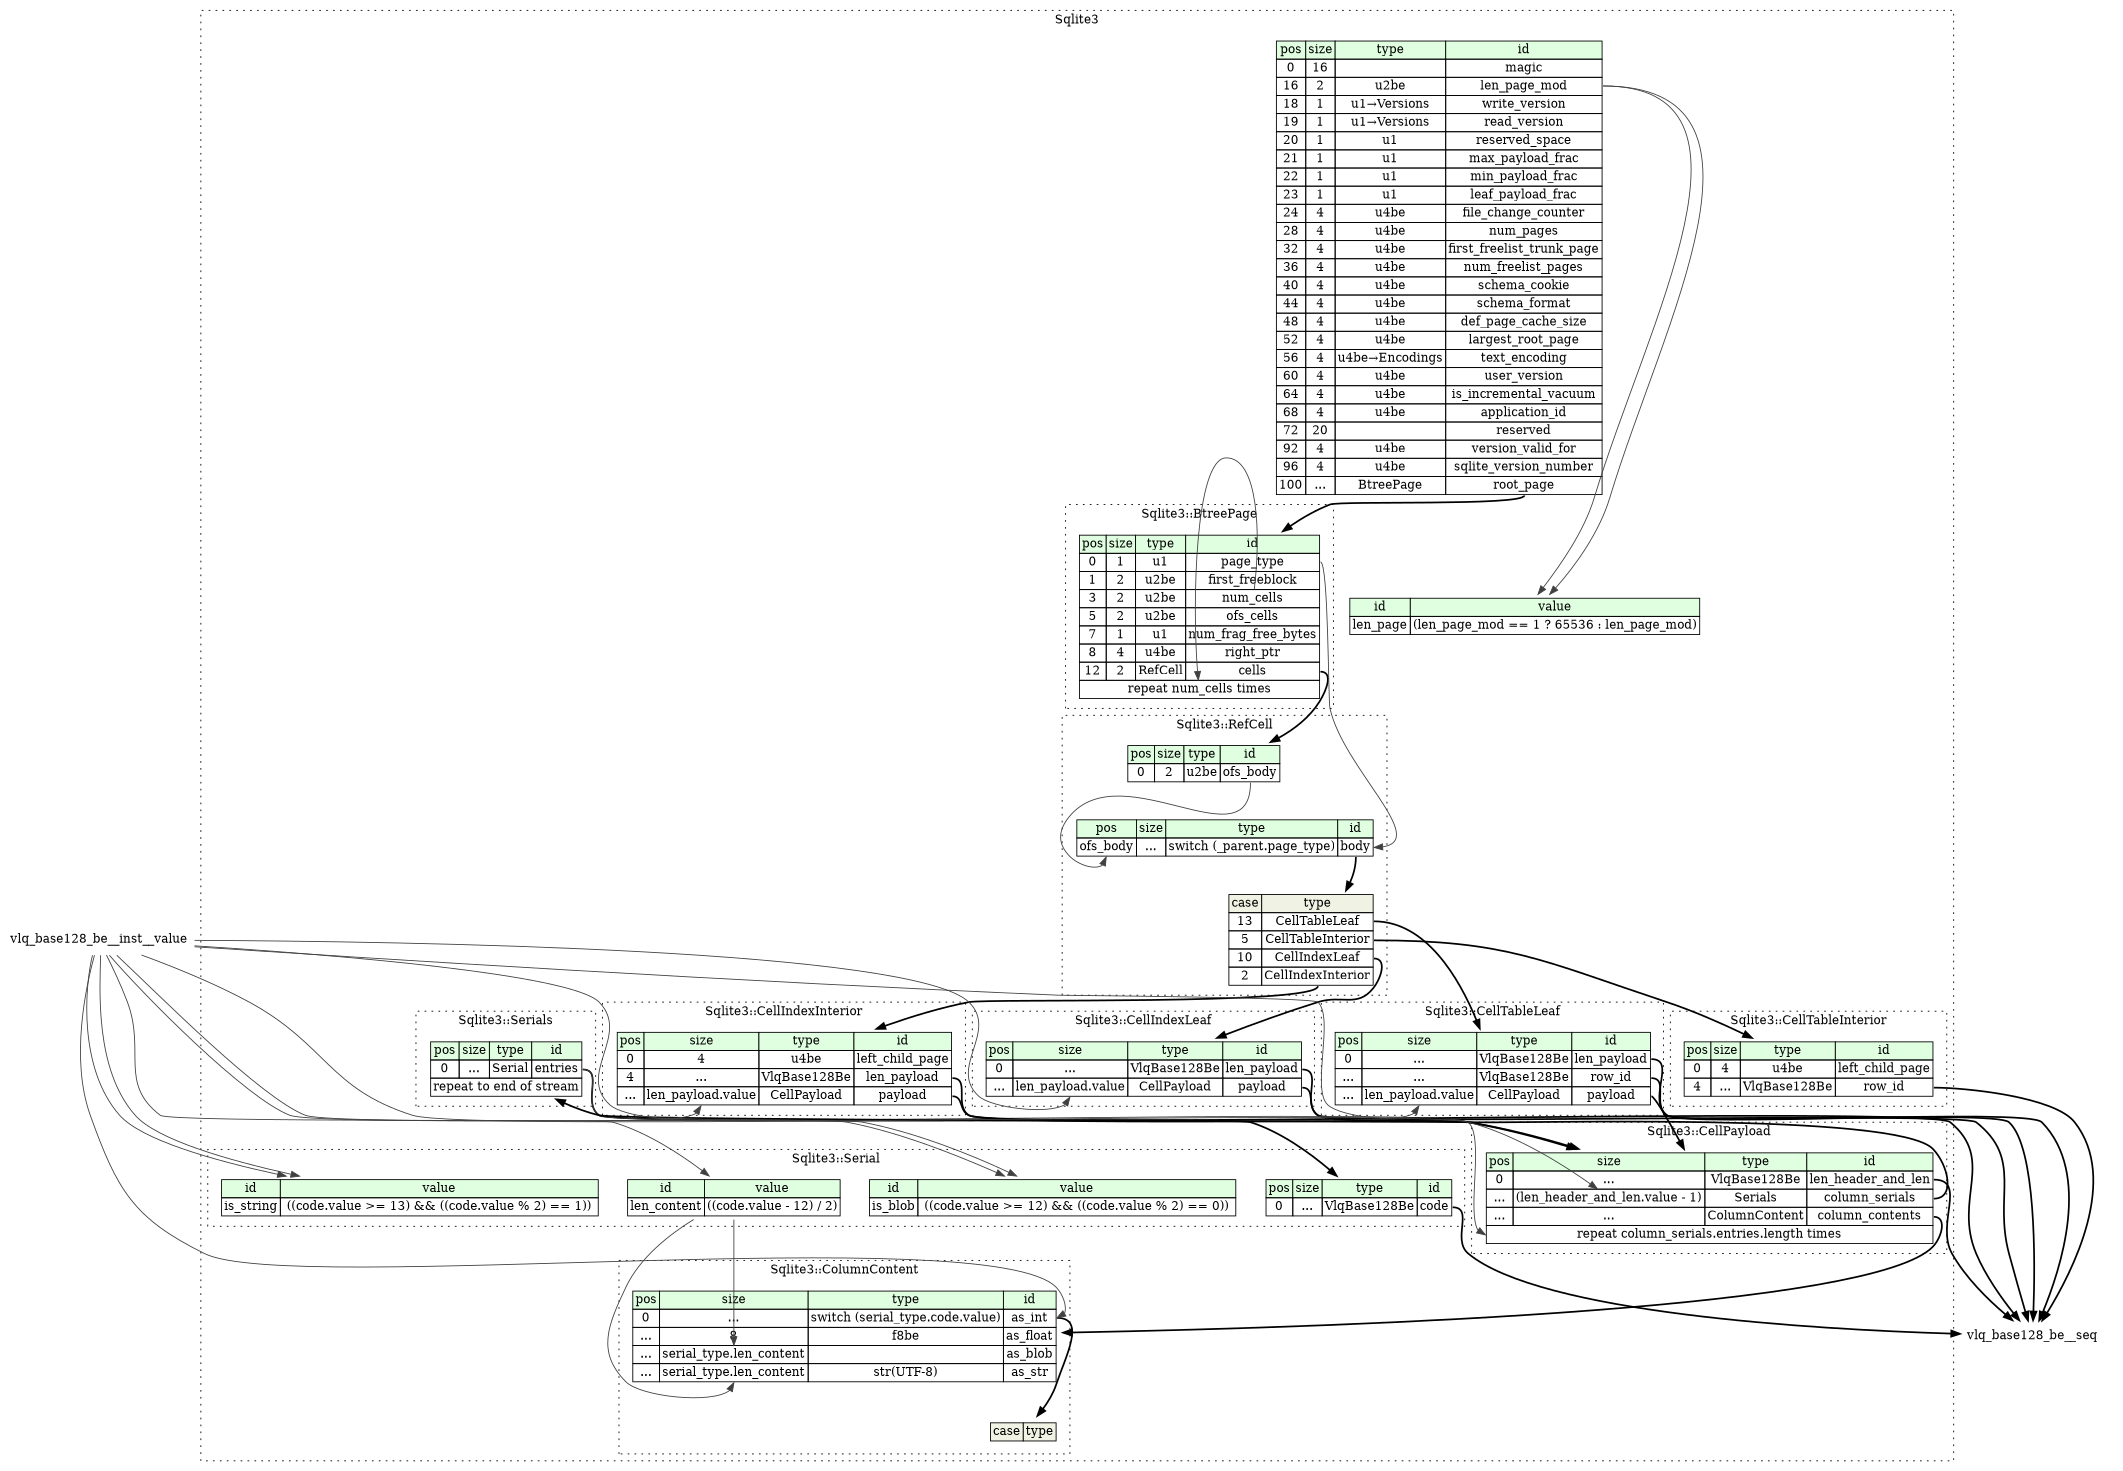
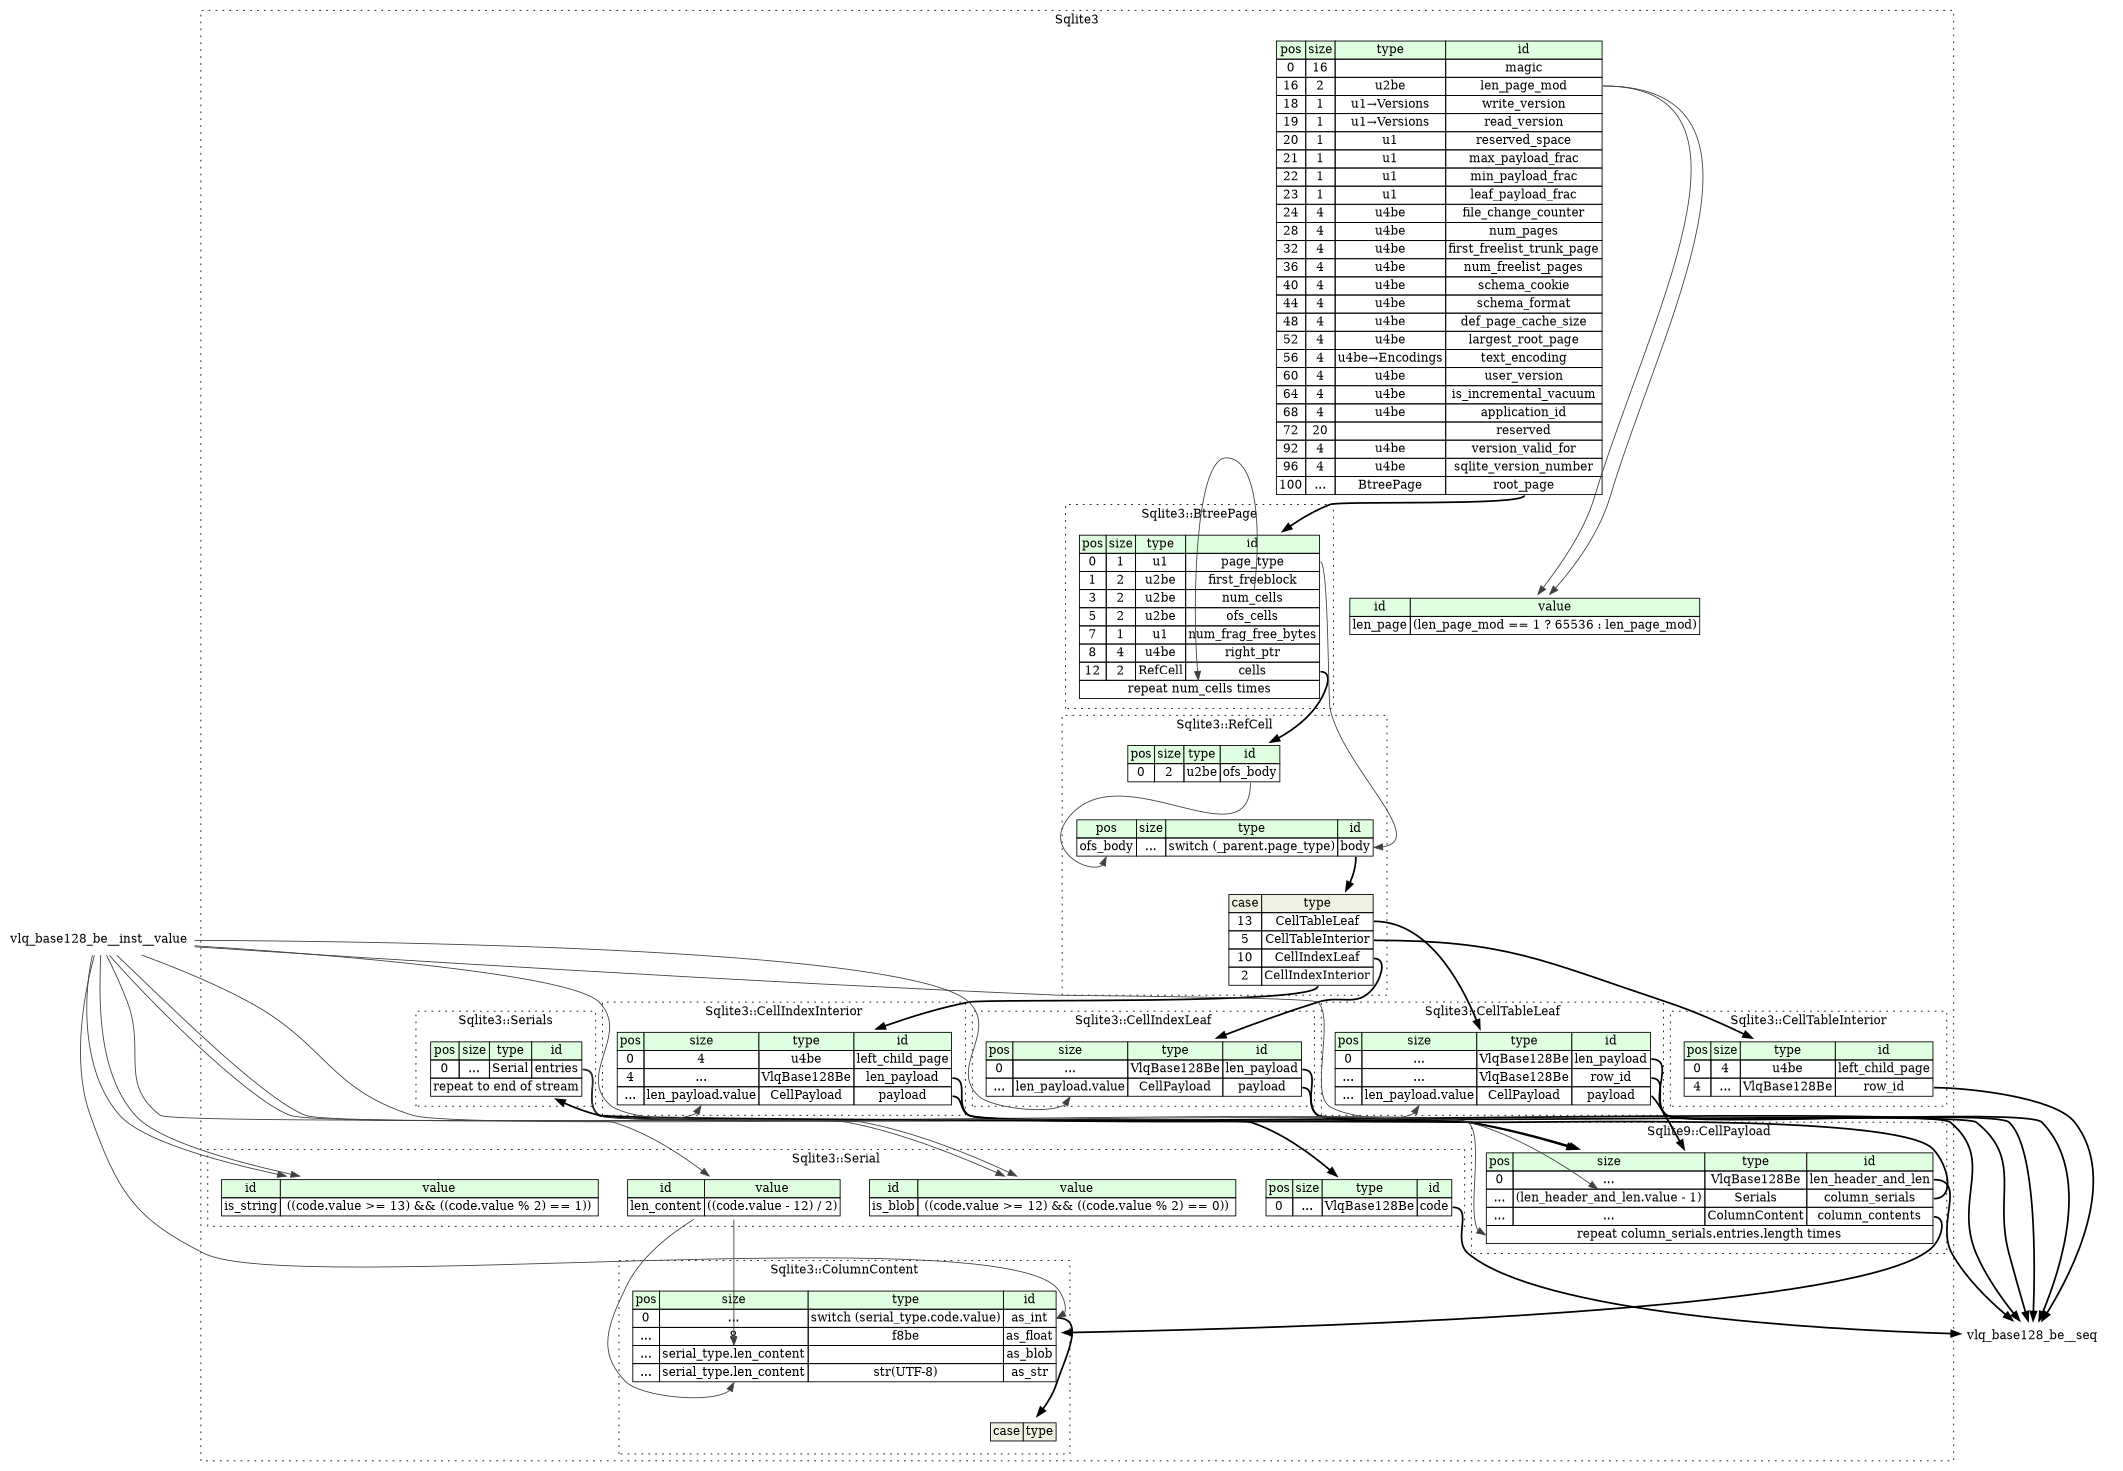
(1709, 1132) -> (1709, 1132)
